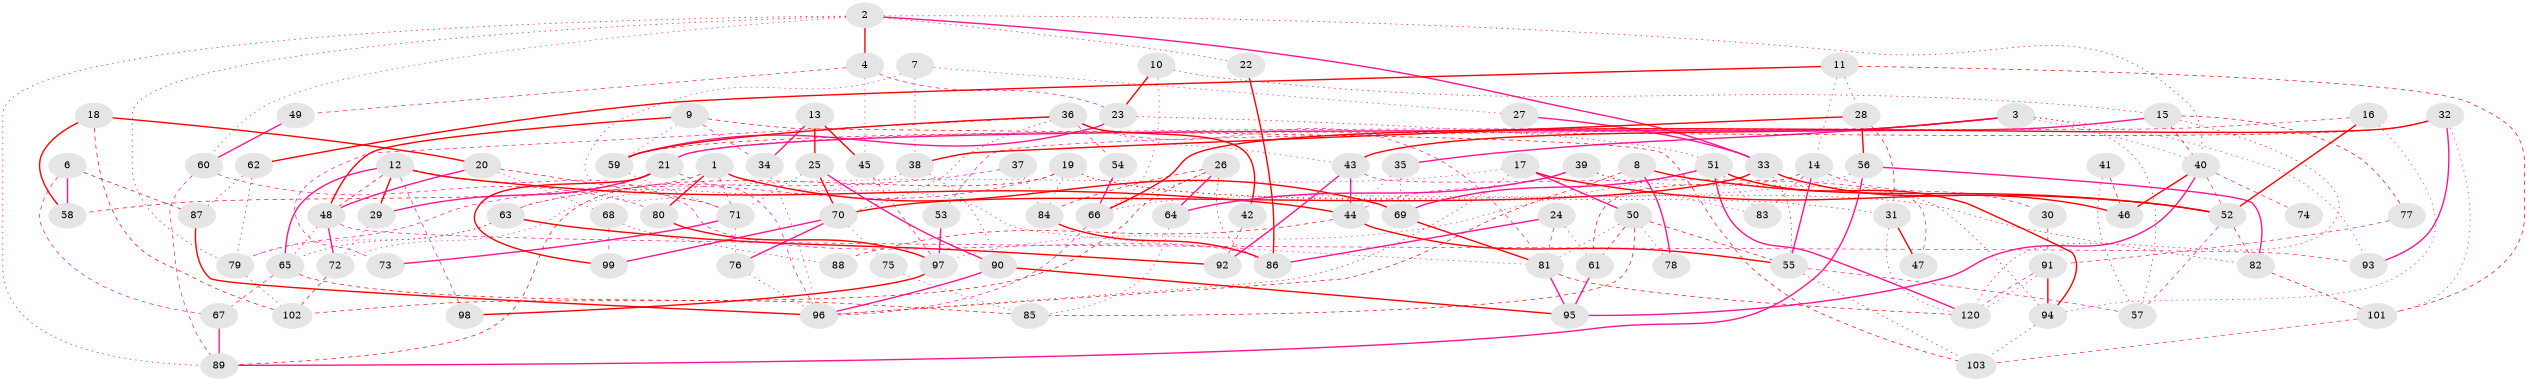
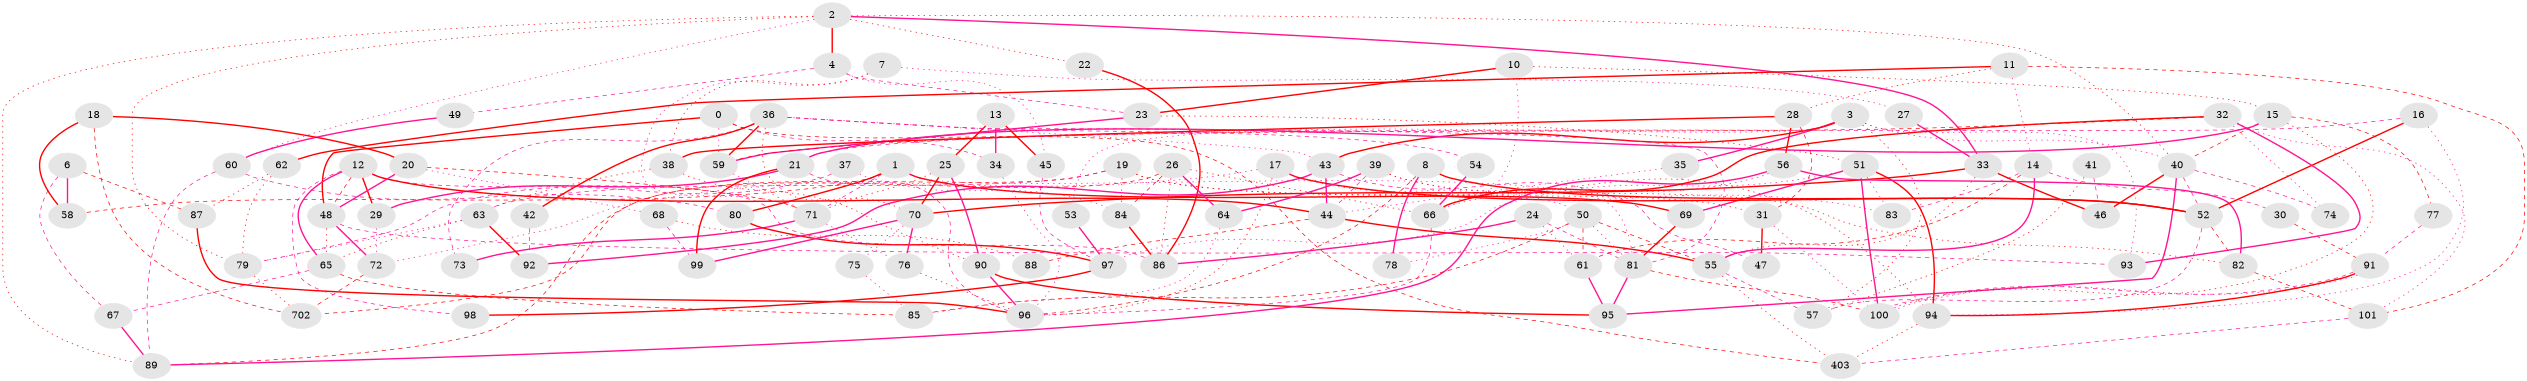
(690, 116) -> (719, 116)
(1461, 133) -> (1437, 129)
none -> (2276, 166)
(1577, 191) -> (1429, 191)
(2115, 191) -> (2096, 191)
(292, 316) -> (301, 316)
(1971, 316) -> (1879, 316)
(1976, 366) -> (1840, 366)
